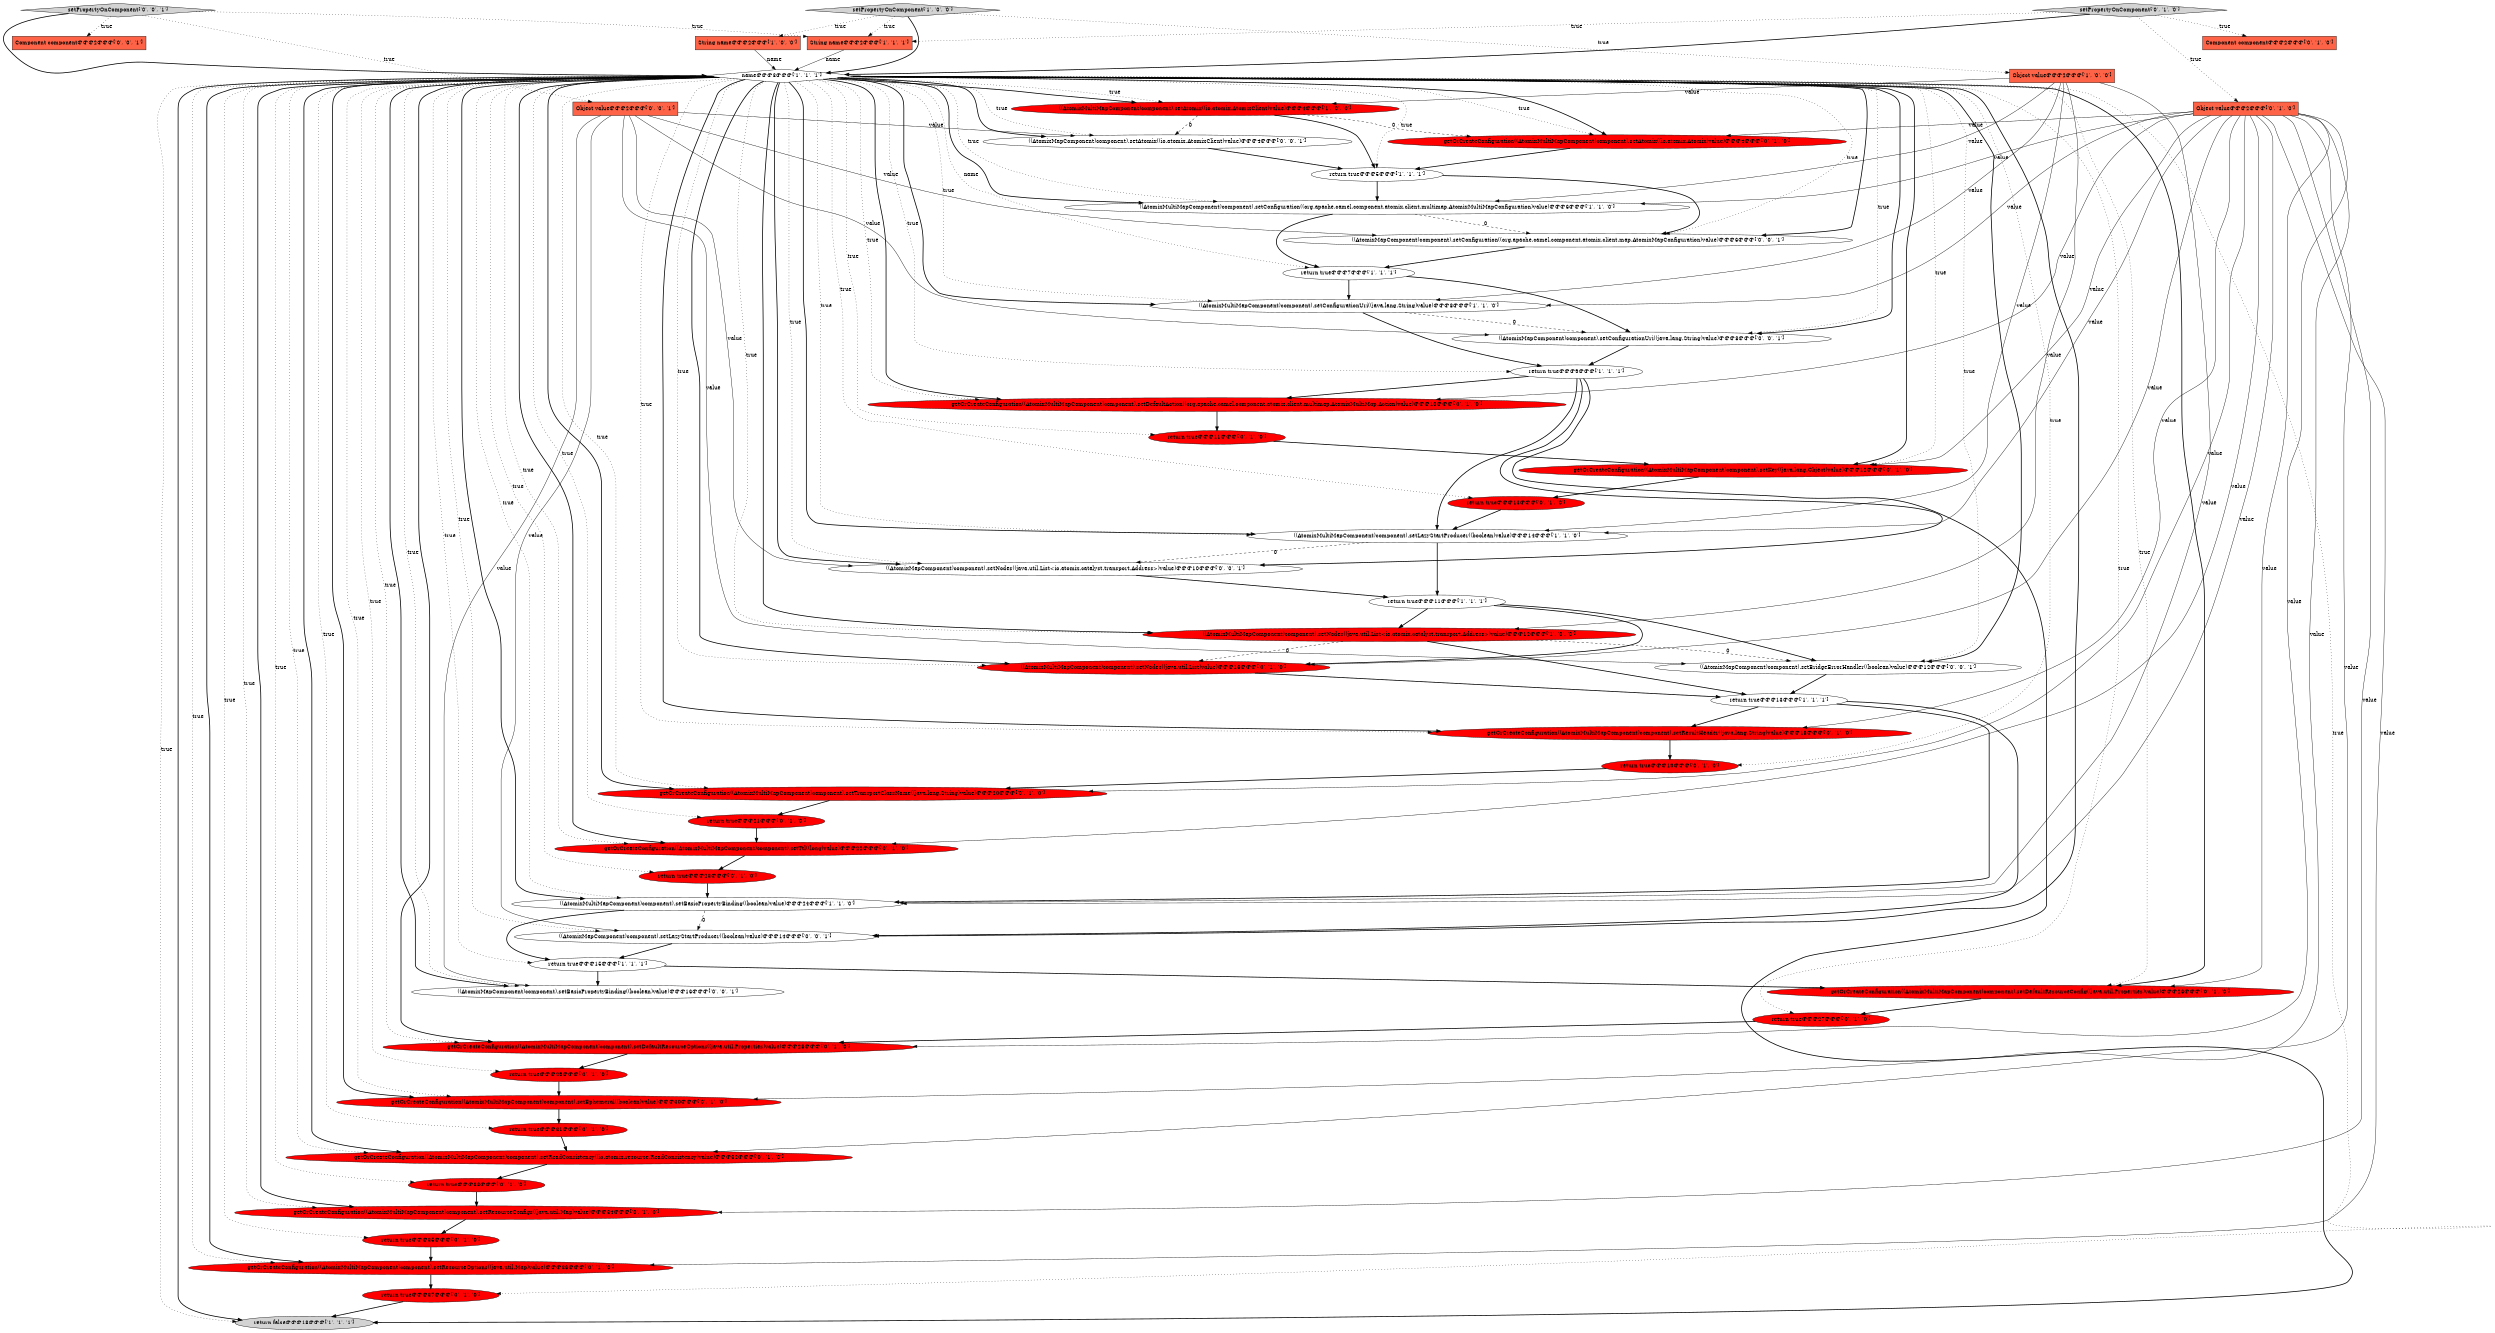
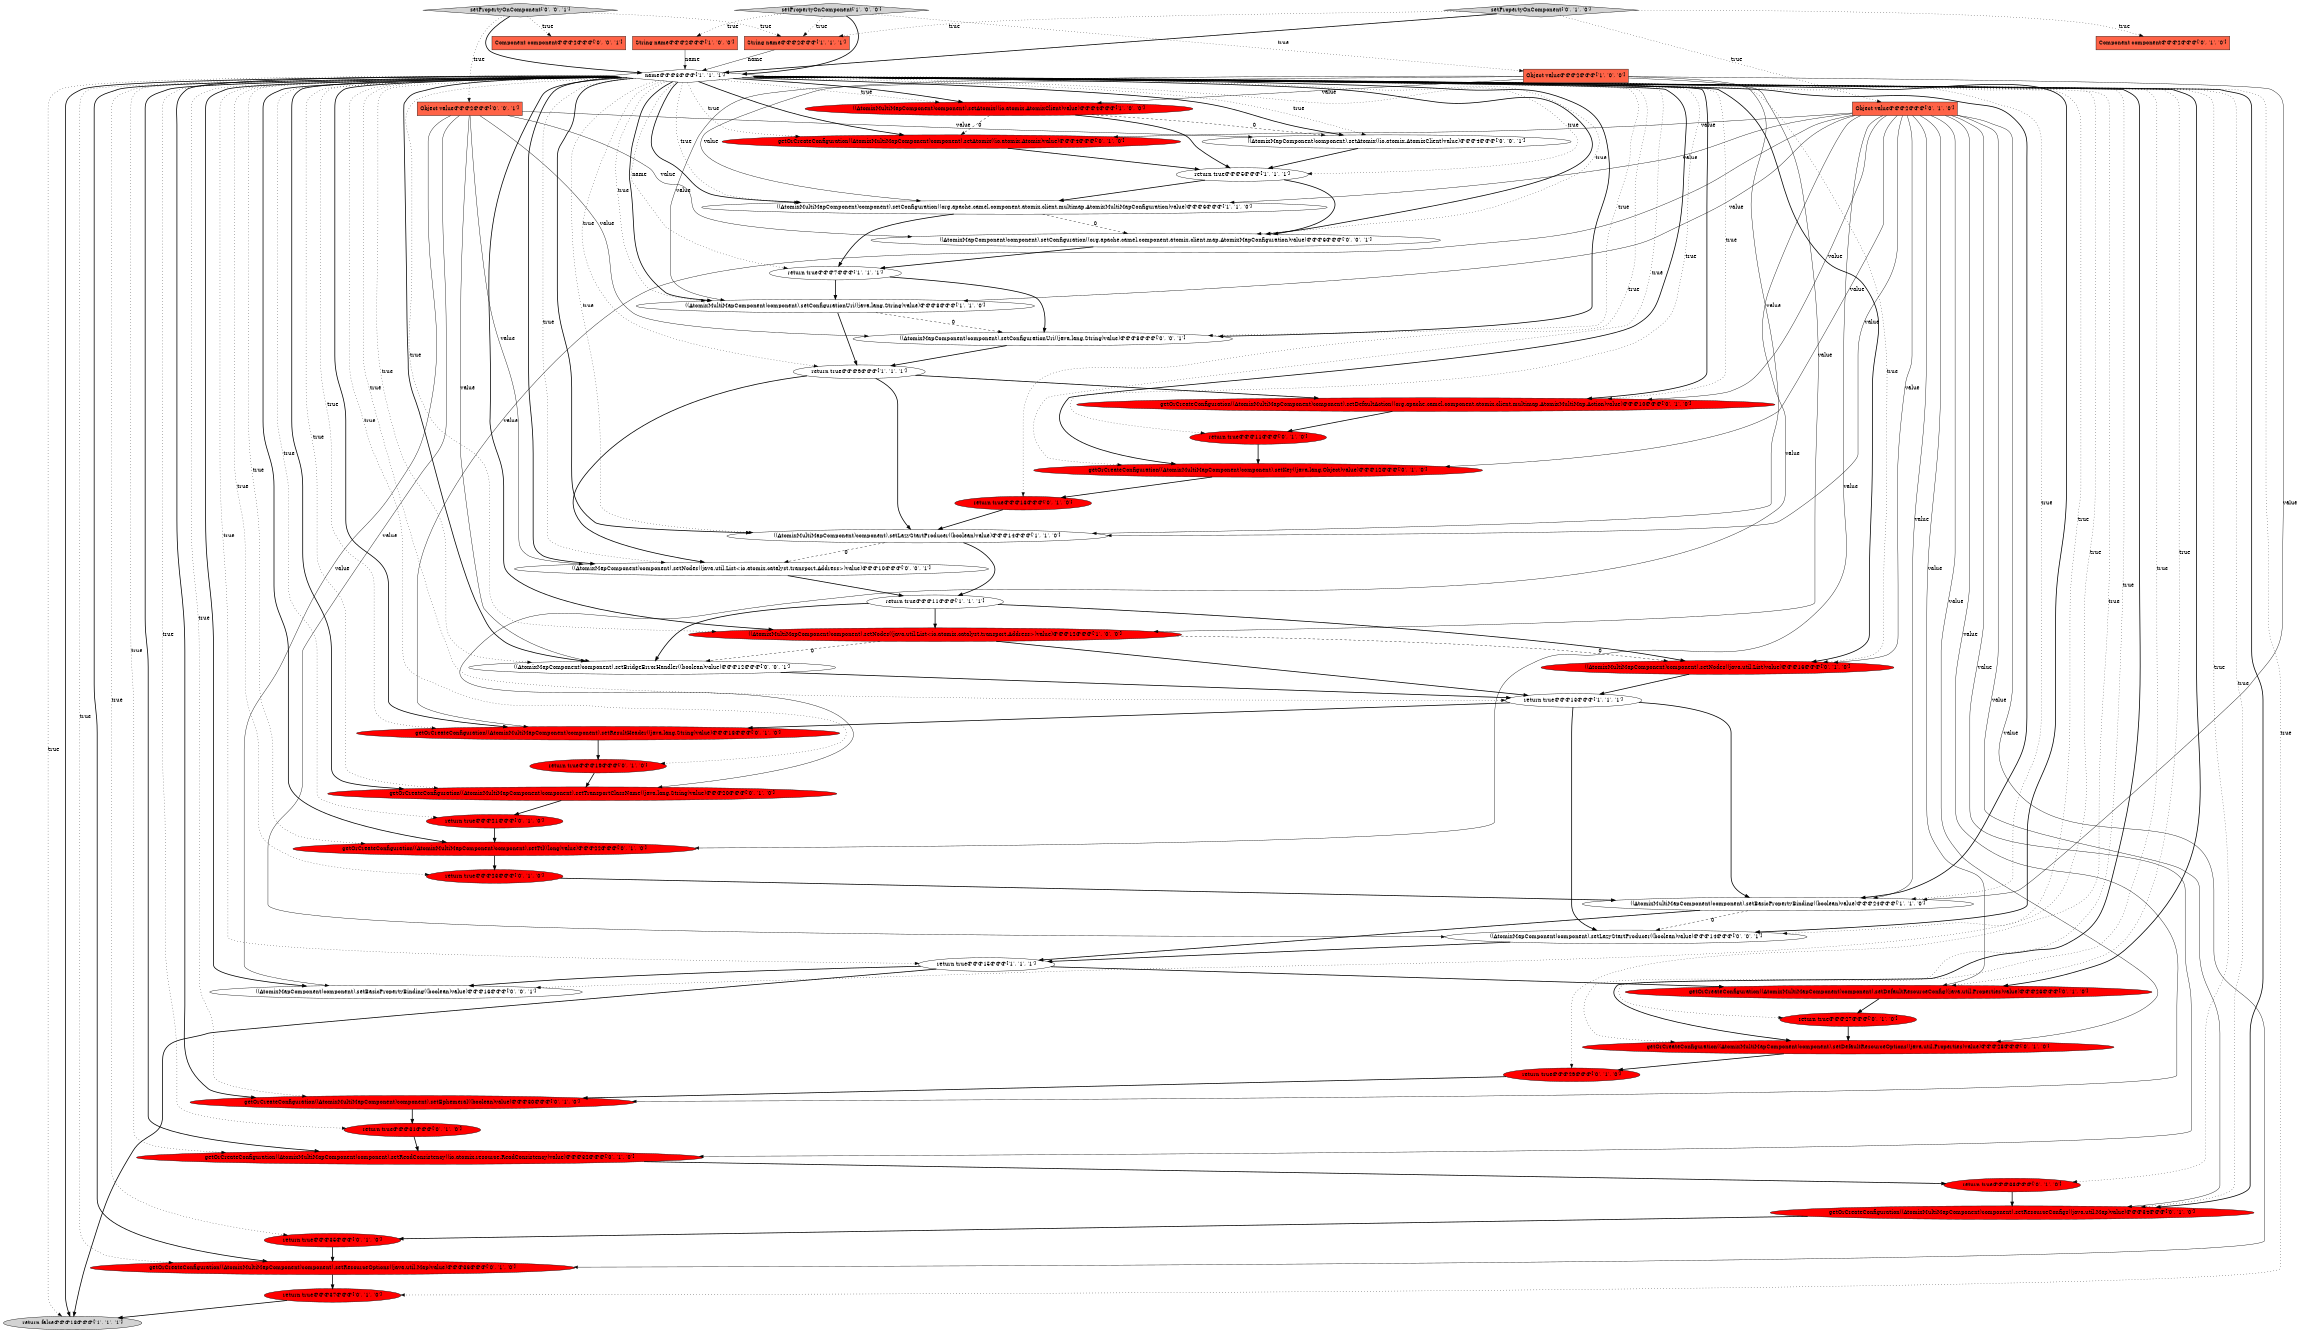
none -> (561, 686)
(2324, 1200) -> (406, 1015)
